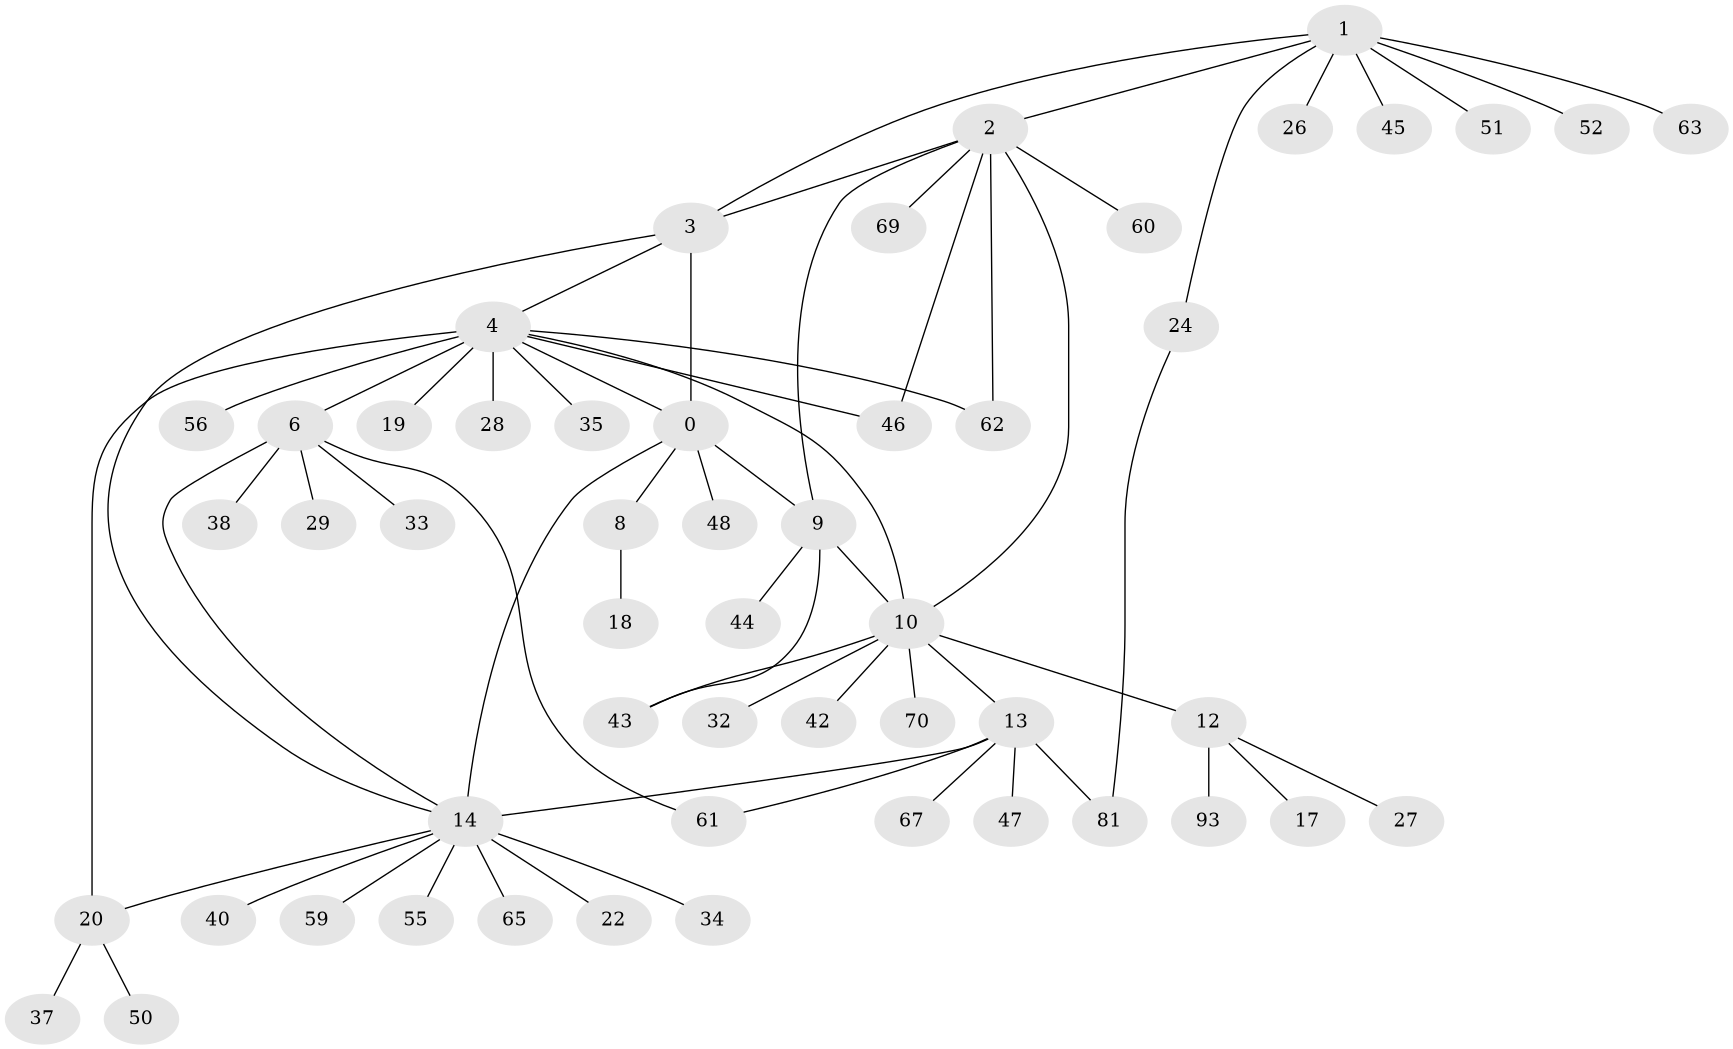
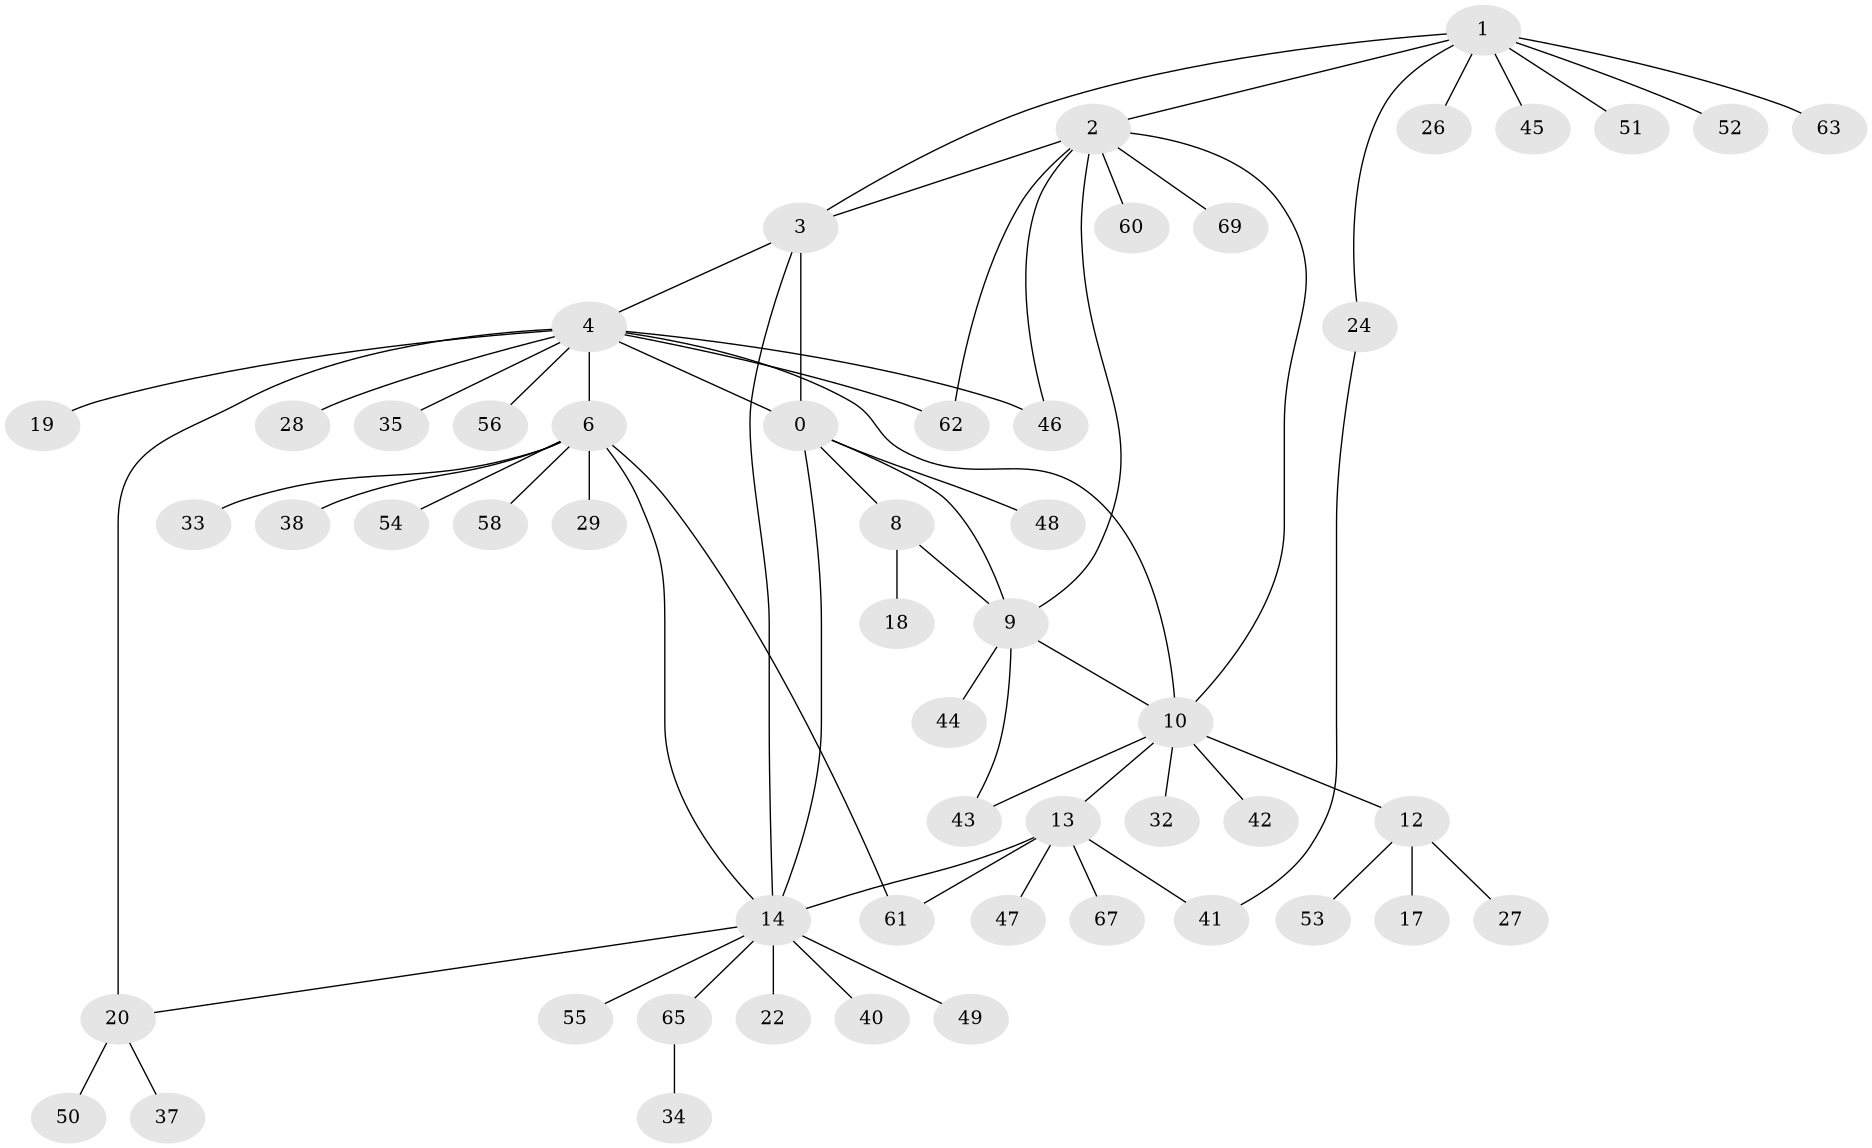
none -> (391, 525)
none -> (490, 525)
none -> (954, 574)
(918, 723) -> none
(1110, 821) -> (1212, 920)
(1209, 821) -> (1313, 920)
(592, 867) -> (674, 1069)
(317, 920) -> (971, 1019)
